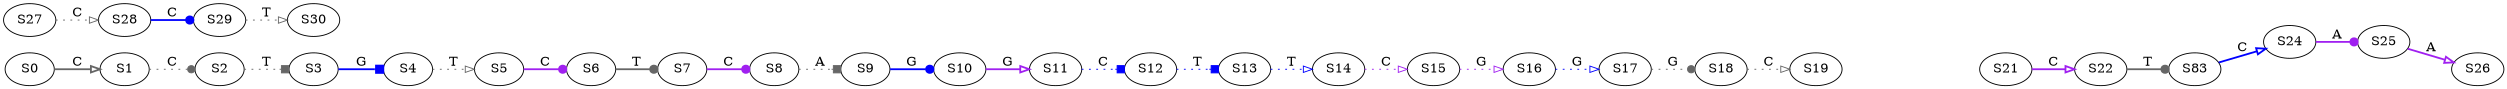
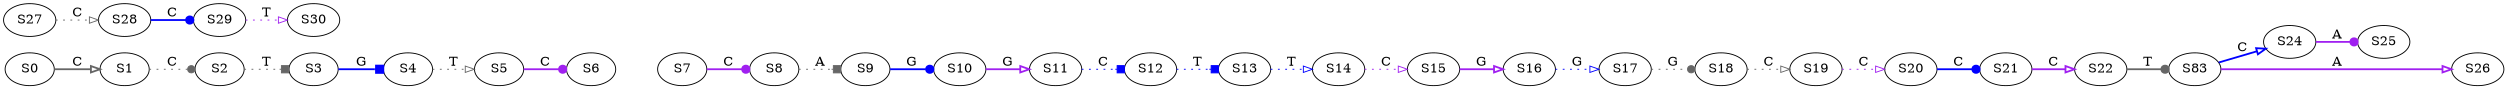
(262, 20) -> (262, 20)
(2426, 54) -> (2332, 69)
(633, 69) -> none
(1477, 69) -> (1477, 69)
none -> (1911, 69)
